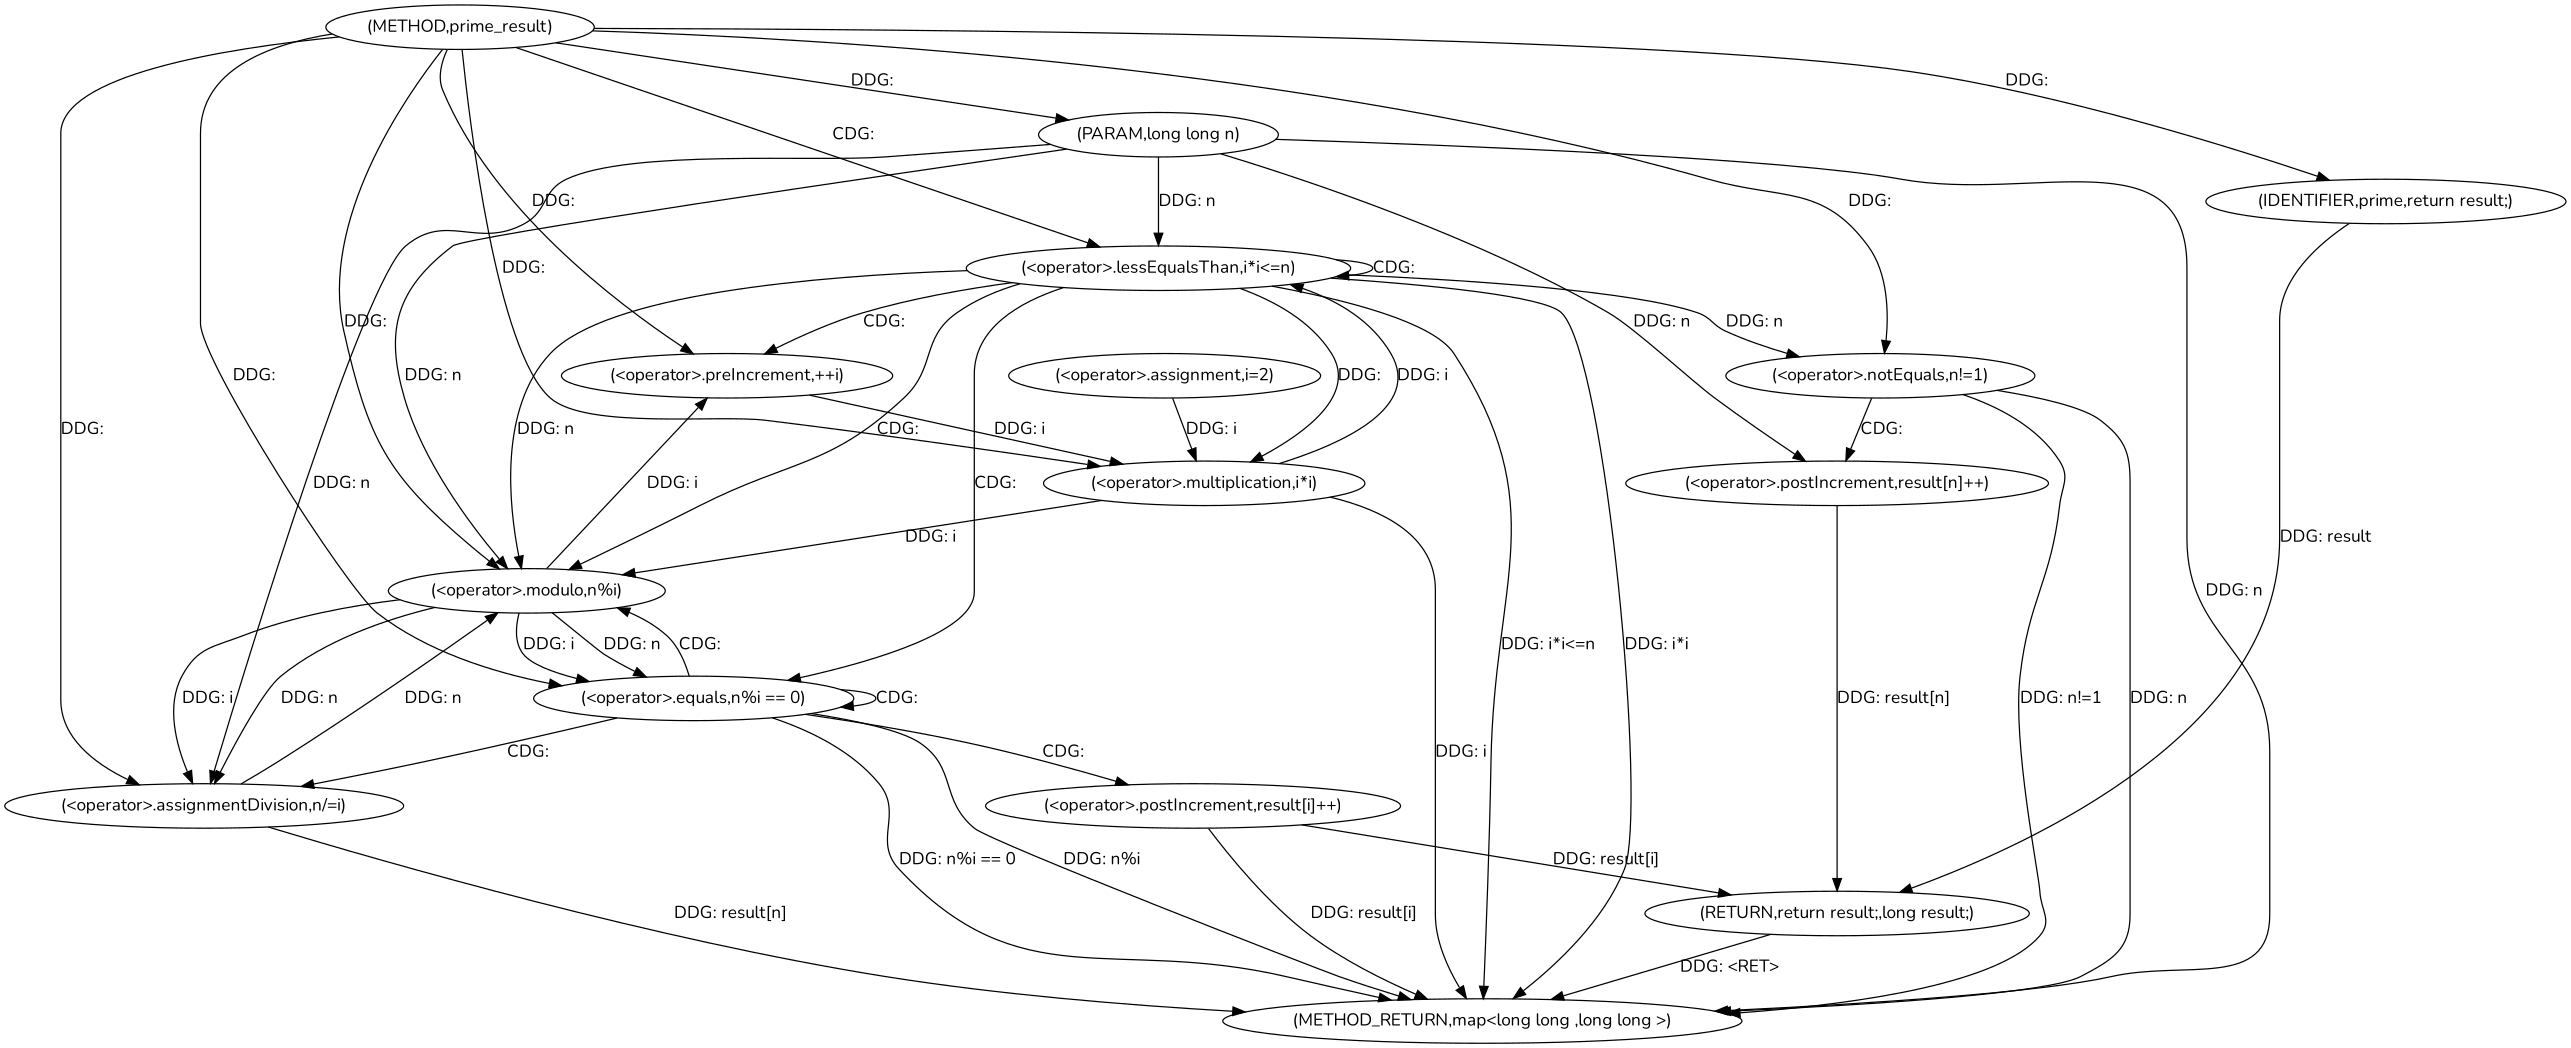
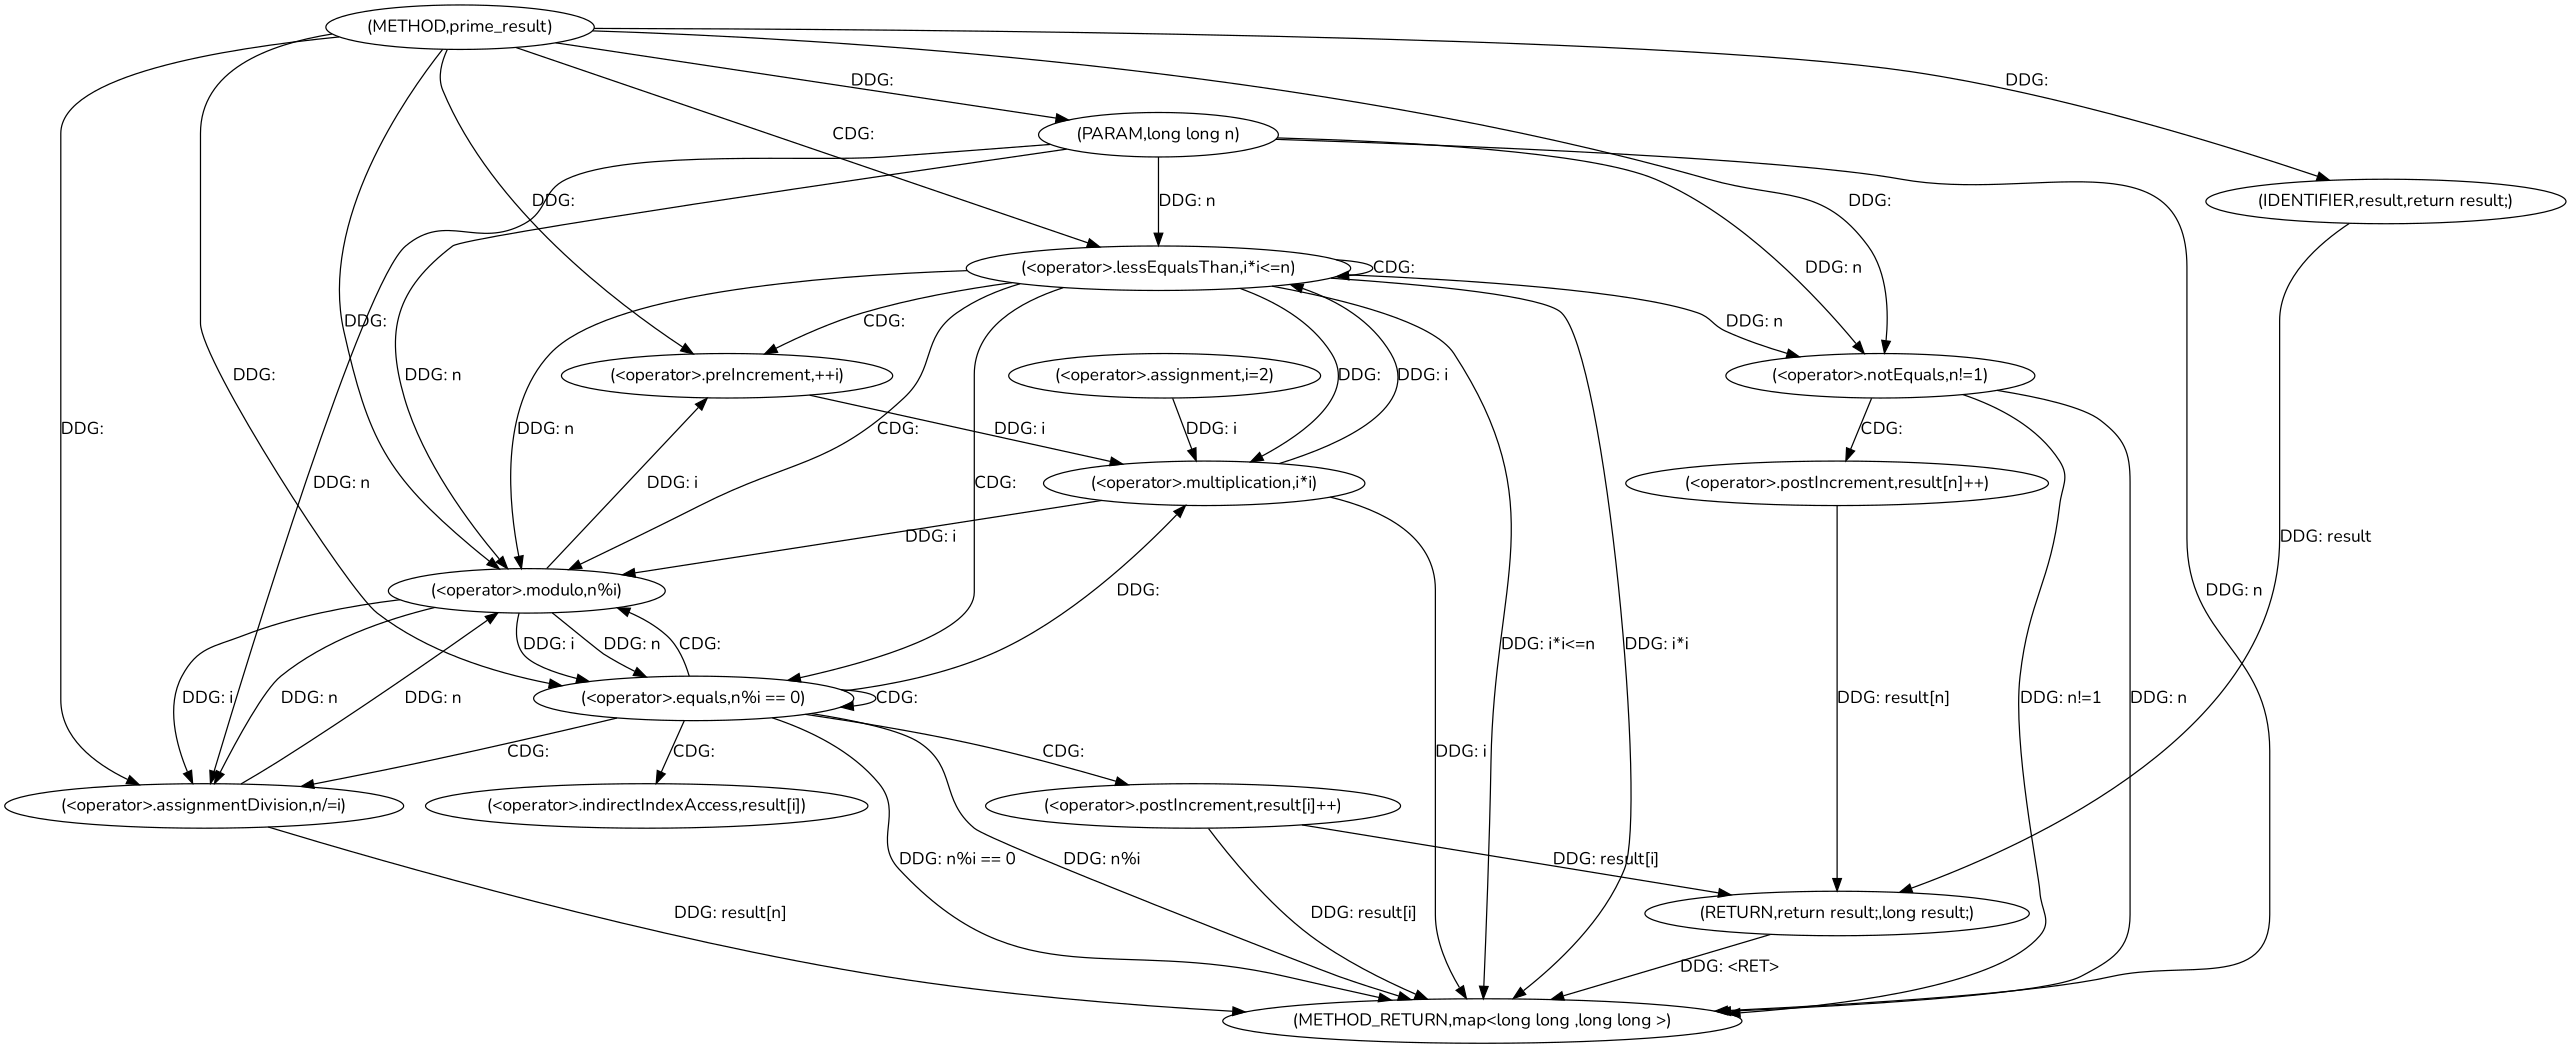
(2386, 201) -> (2386, 201)
(1526, 270) -> (1597, 164)
(637, 418) -> (1027, 636)
none -> (647, 806)
